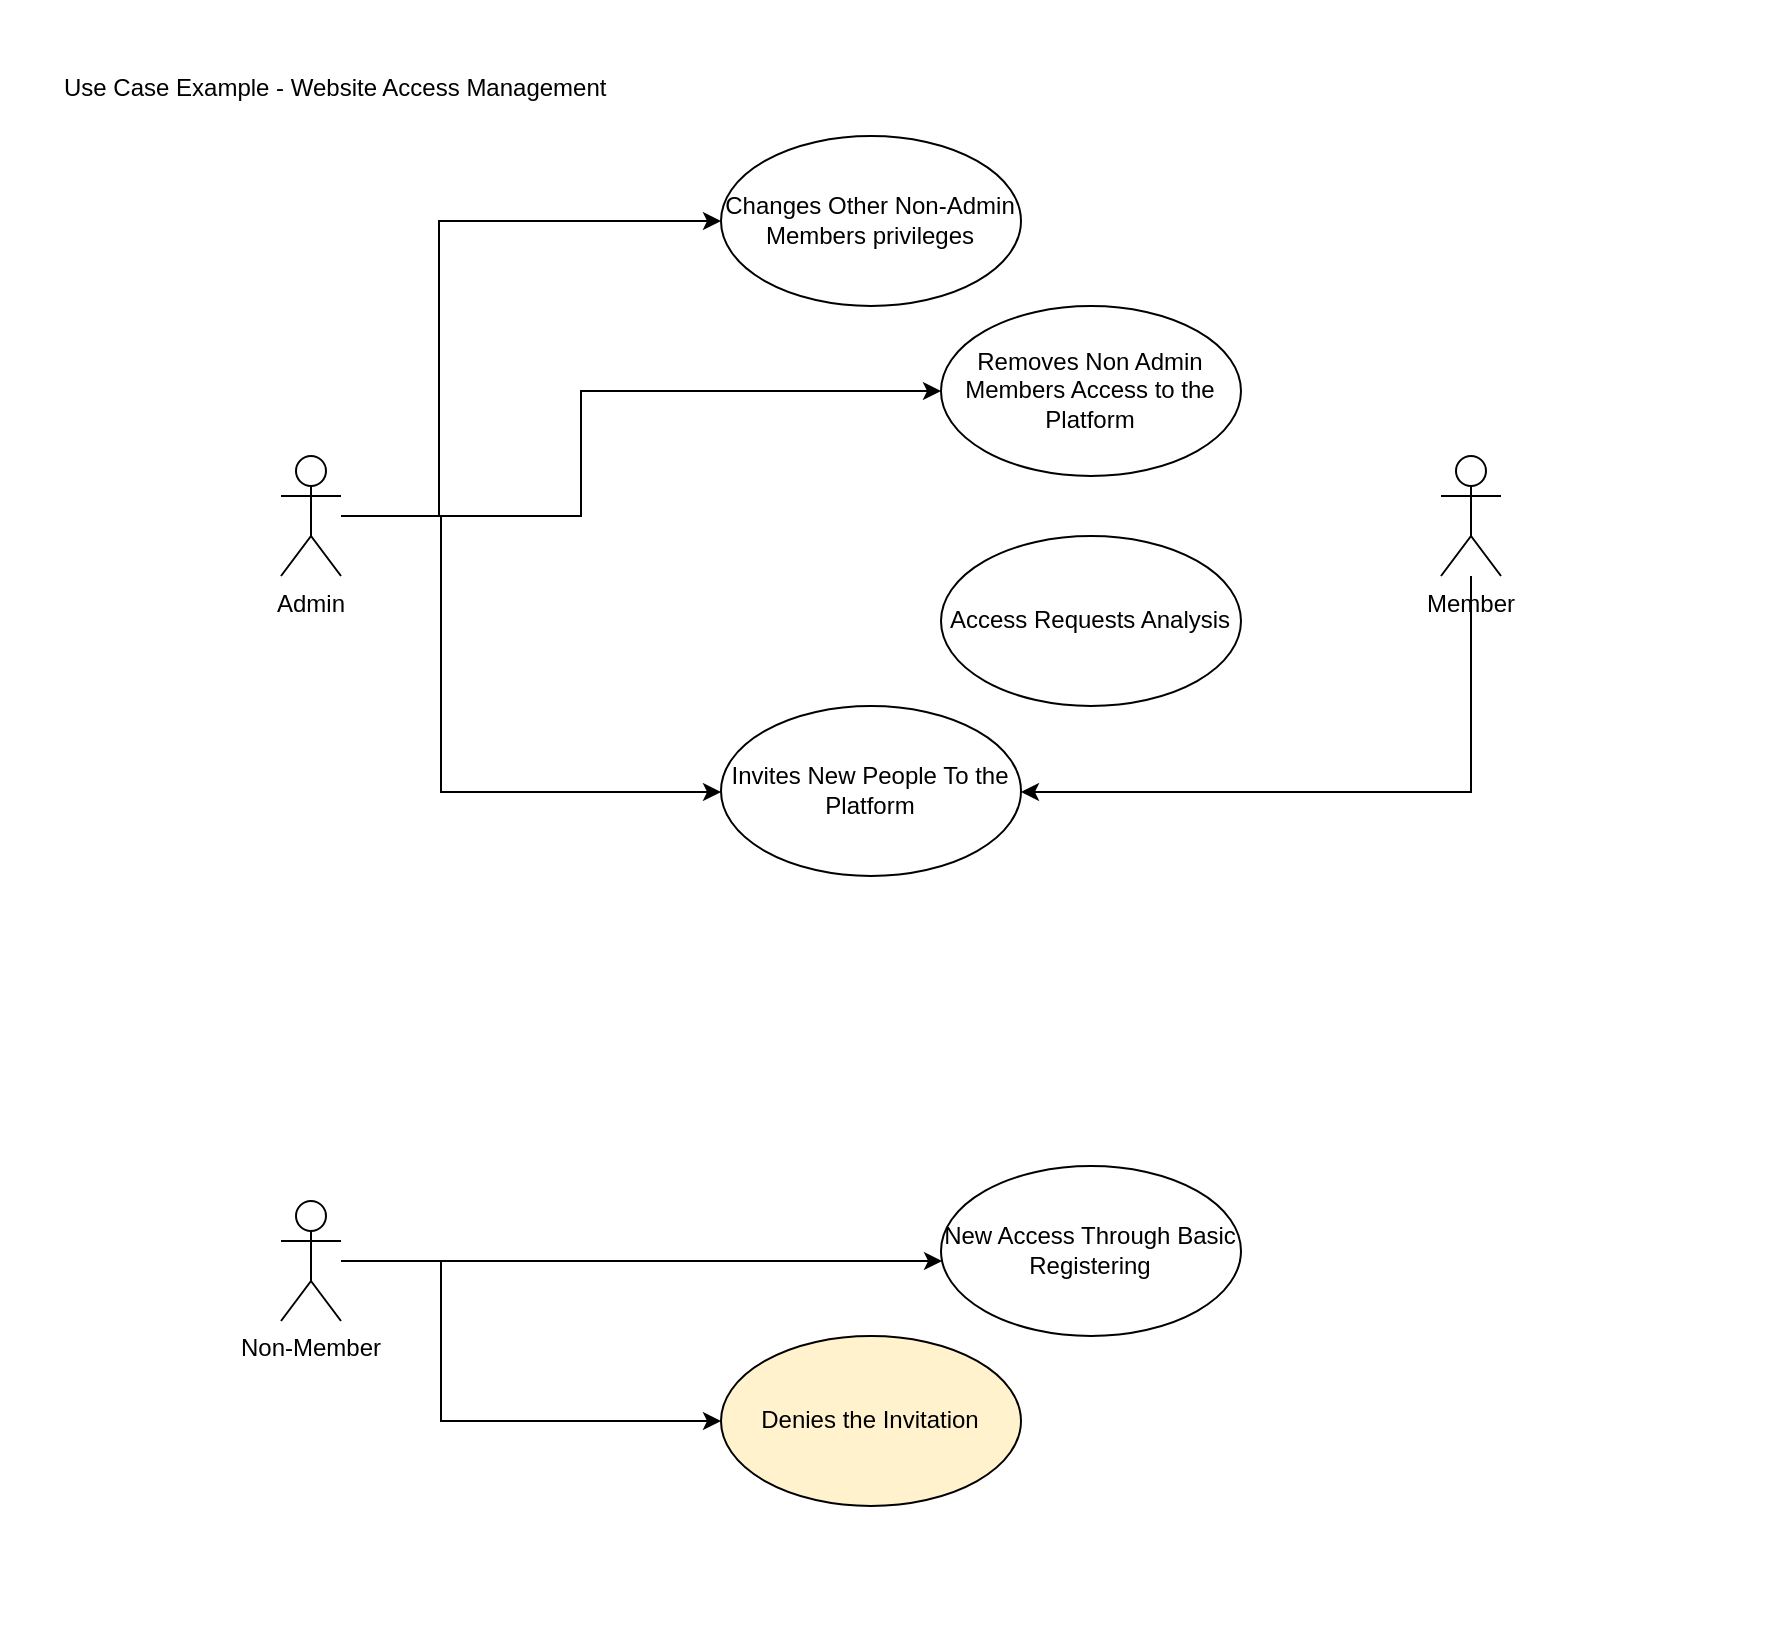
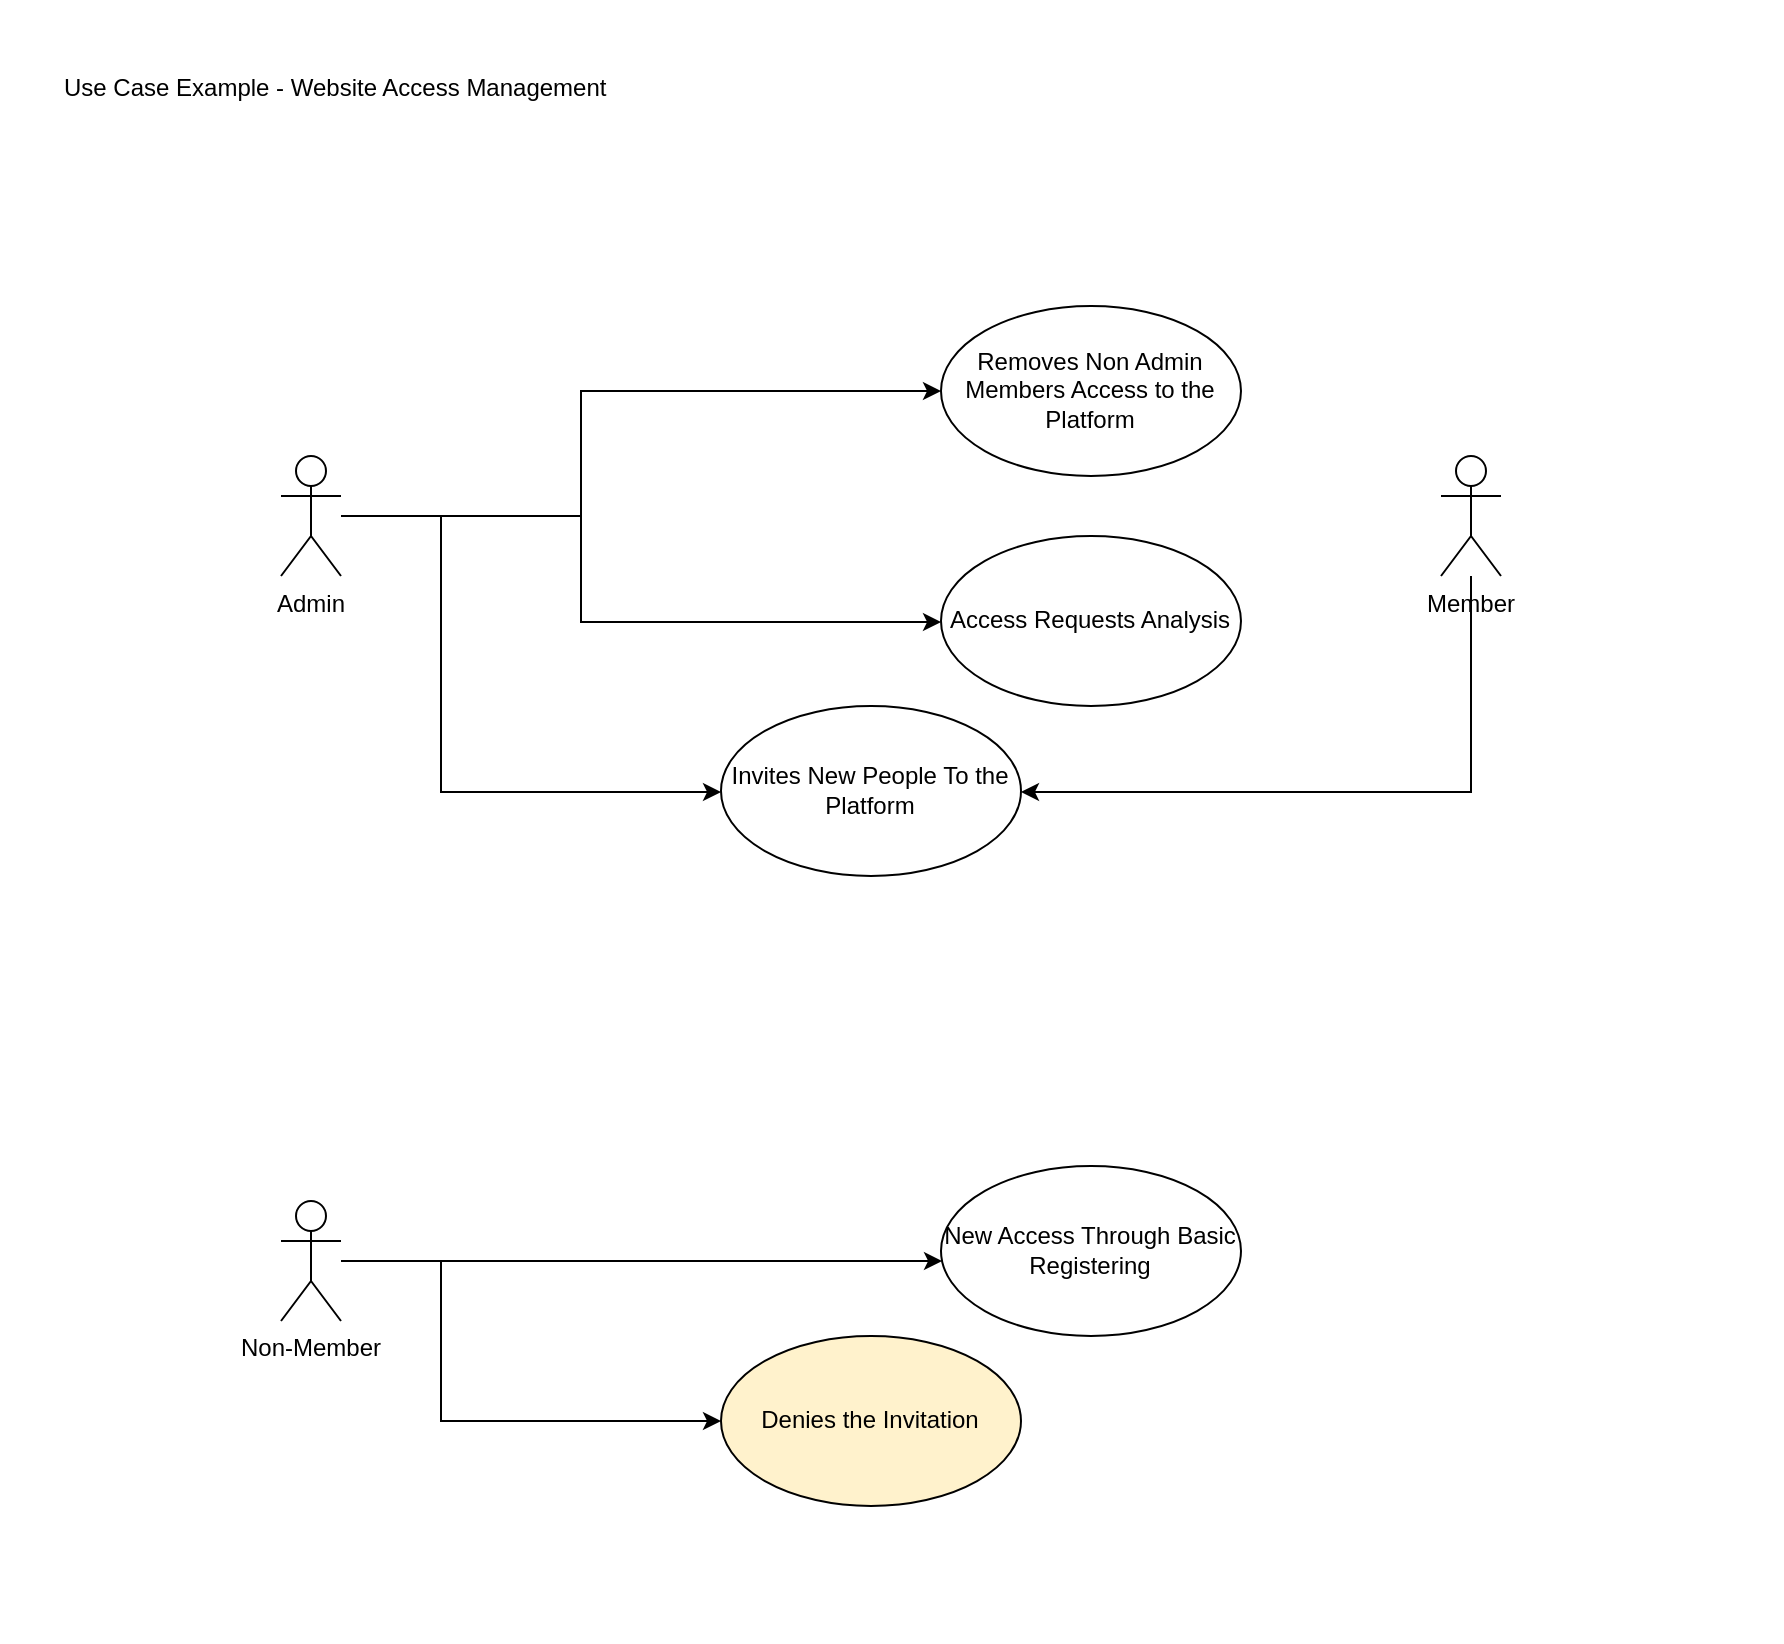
(871, 221) -> none
(439, 233) -> none
none -> (703, 622)
